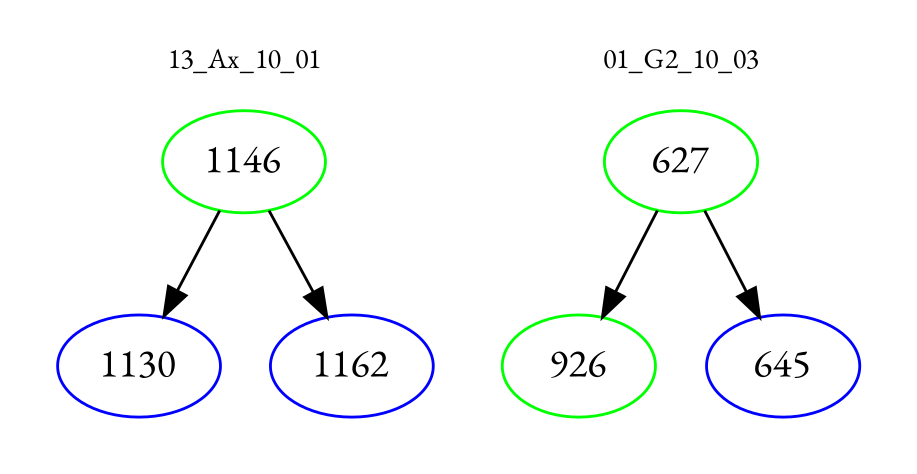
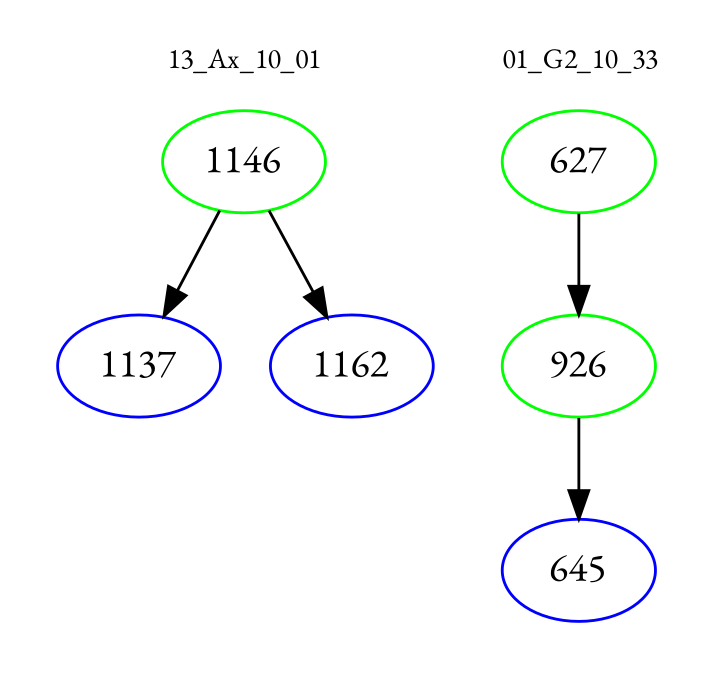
(681, 61) -> (580, 61)
(726, 251) -> (579, 454)
(139, 366) -> (139, 366)
